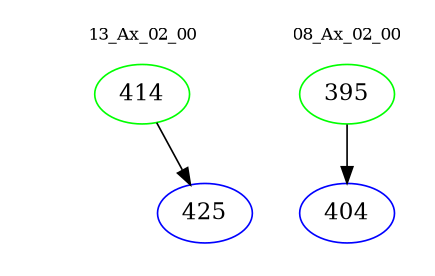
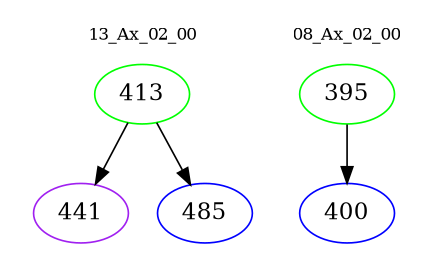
(142, 94) -> (142, 94)
none -> (81, 213)
(205, 213) -> (205, 213)
(347, 213) -> (347, 213)
